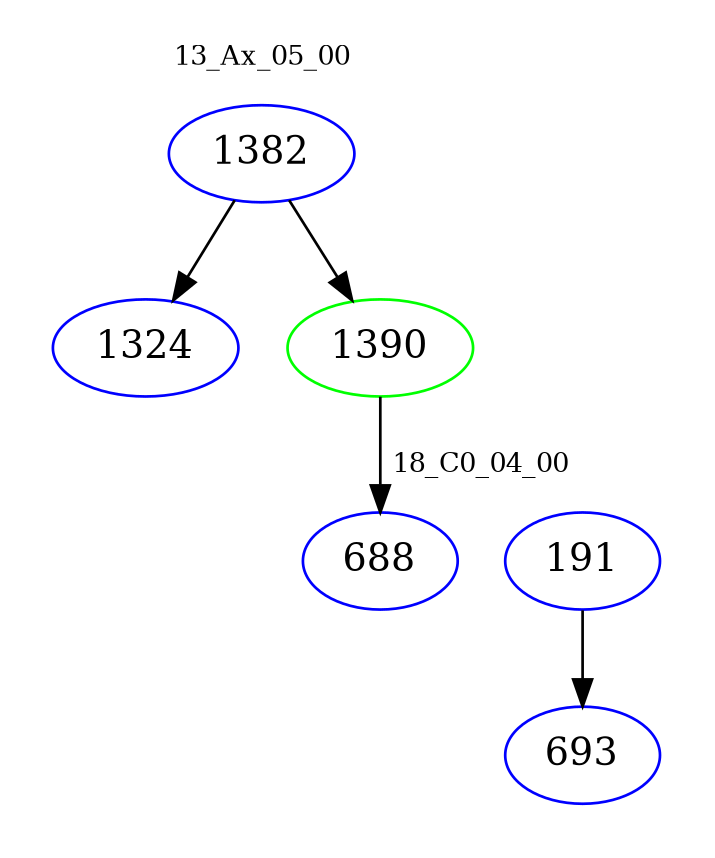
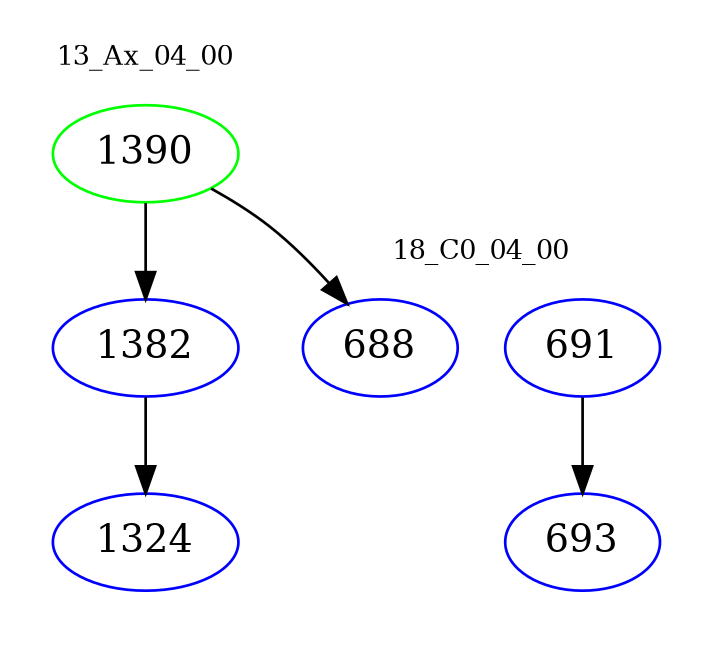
(263, 58) -> (146, 58)
(313, 239) -> (146, 238)
(583, 561) -> (583, 348)
